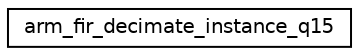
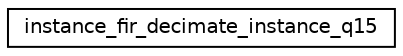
(180, 28) -> (201, 28)
